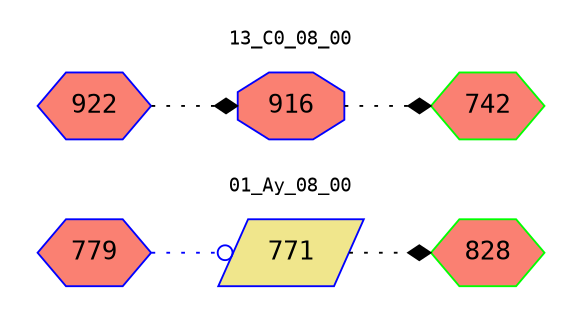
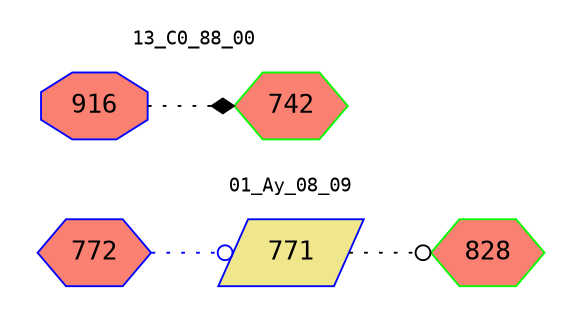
(291, 40) -> (194, 40)
(94, 106) -> none
(291, 187) -> (291, 187)
(94, 253) -> (94, 253)
(379, 253) -> (382, 253)
